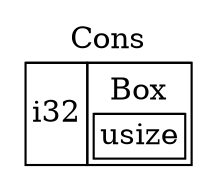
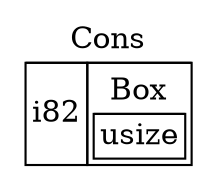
(56, 113) -> (56, 113)
